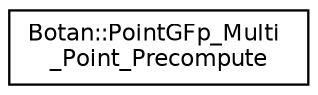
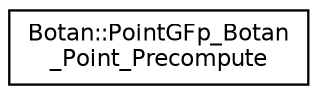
(159, 48) -> (159, 48)
